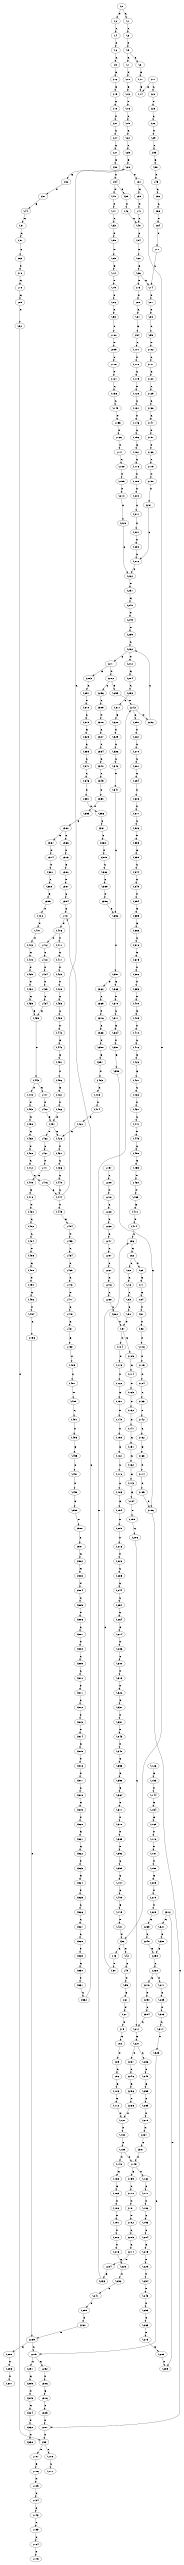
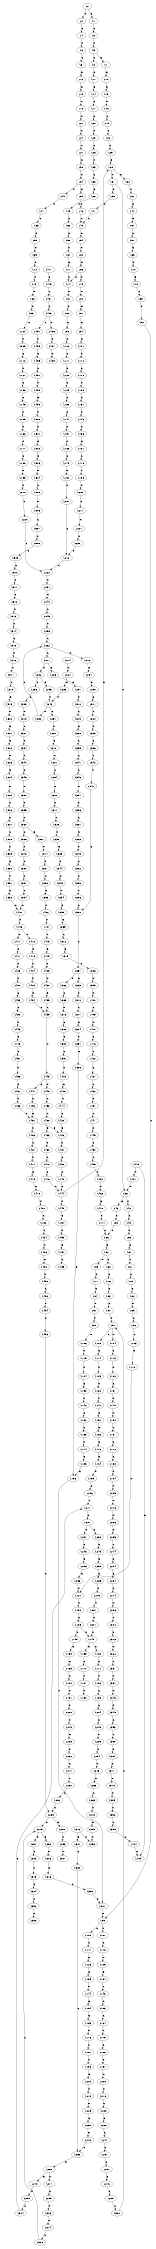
(147, 86) -> (94, 101)
(70, 1285) -> none
(74, 1410) -> (43, 322)
(75, 1510) -> (37, 405)
(119, 1904) -> (144, 1510)
none -> (88, 1956)
none -> (103, 2052)
(131, 2237) -> none
